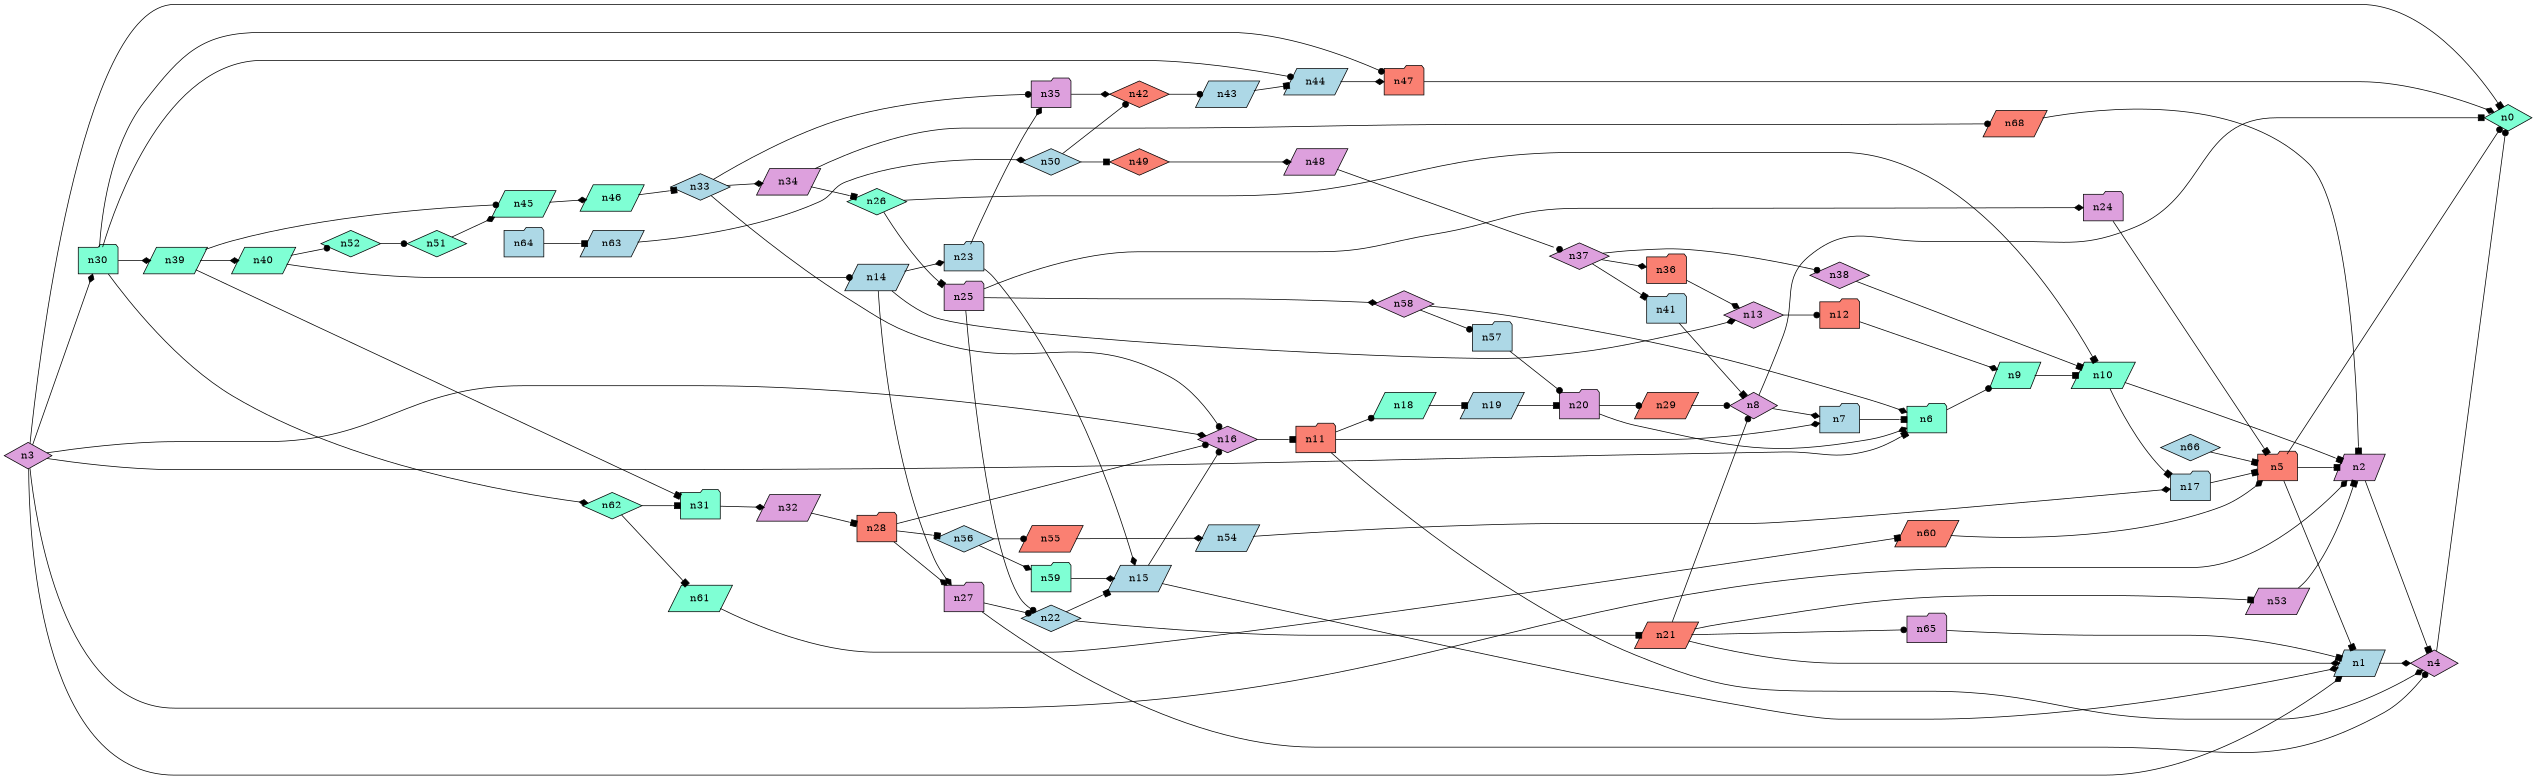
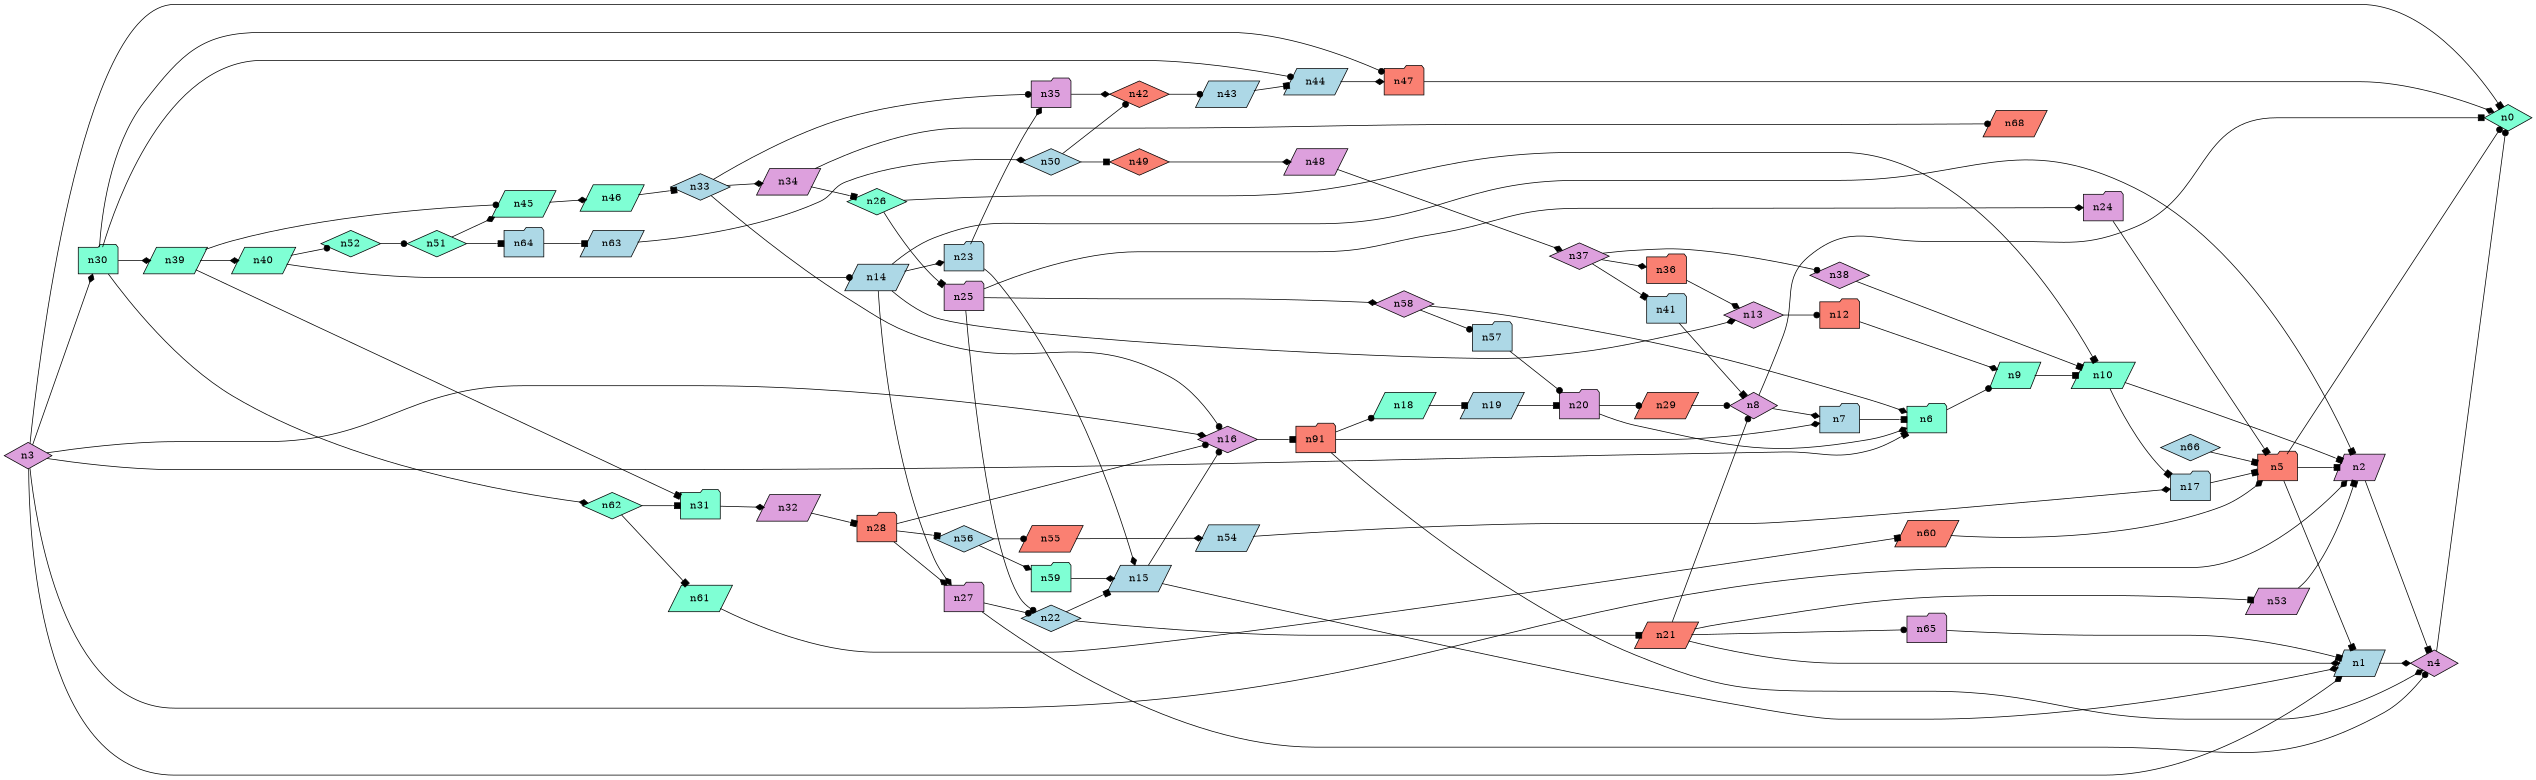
(2312, 168) -> (1681, 180)
(1445, 208) -> (1445, 208)
none -> (481, 244)
(1316, 439) -> (1316, 439)
